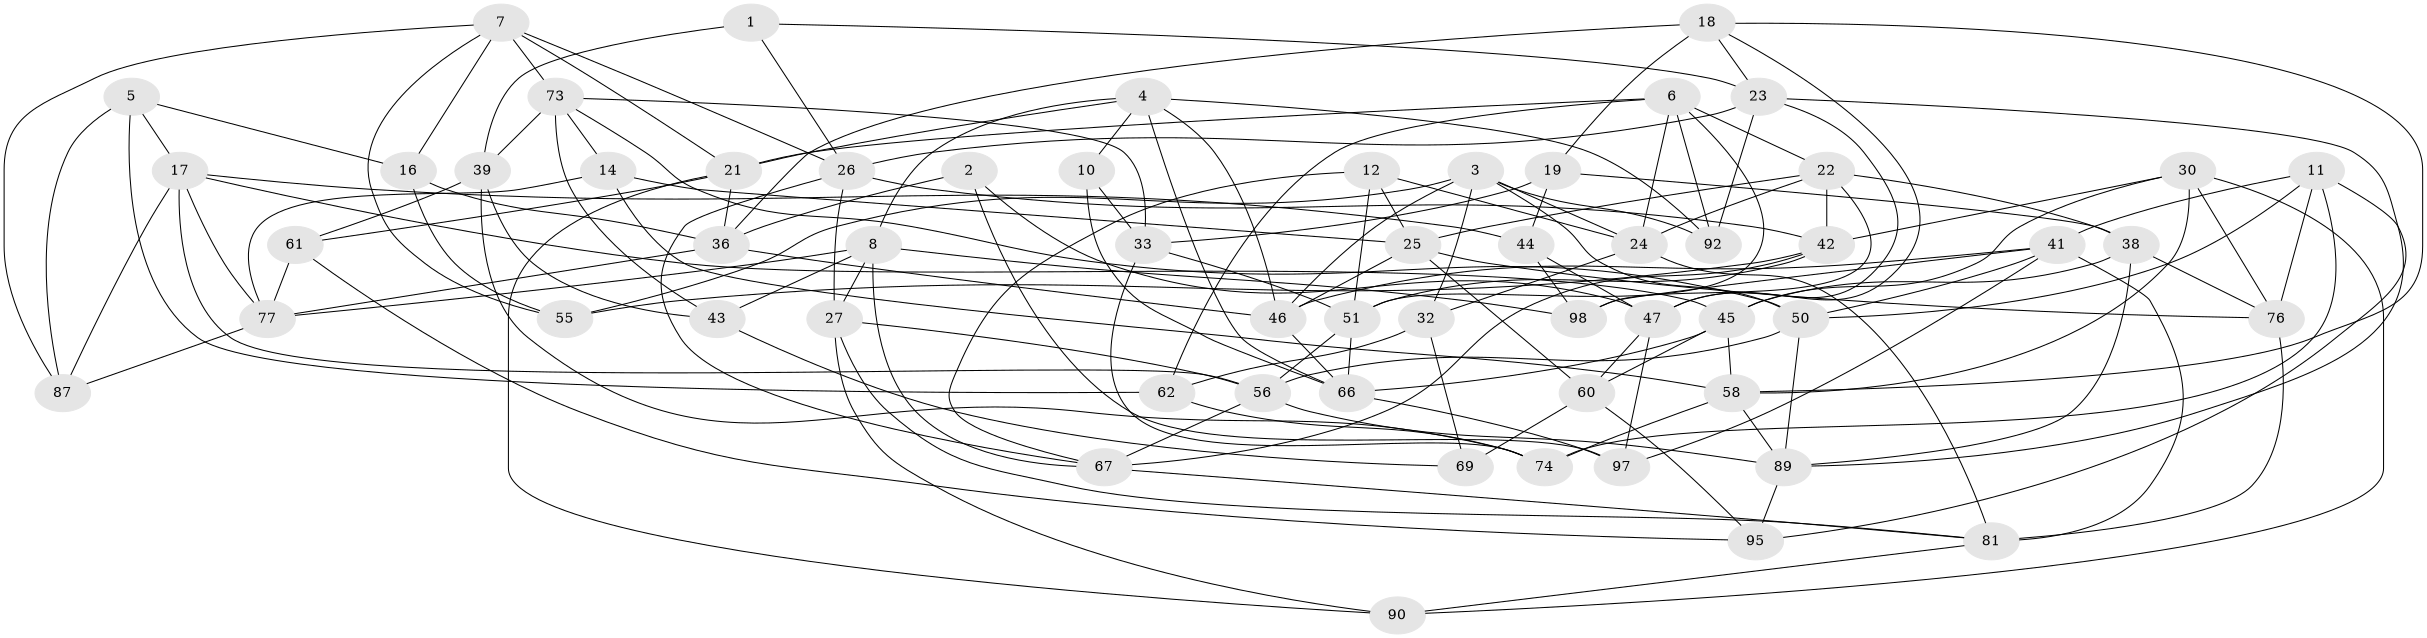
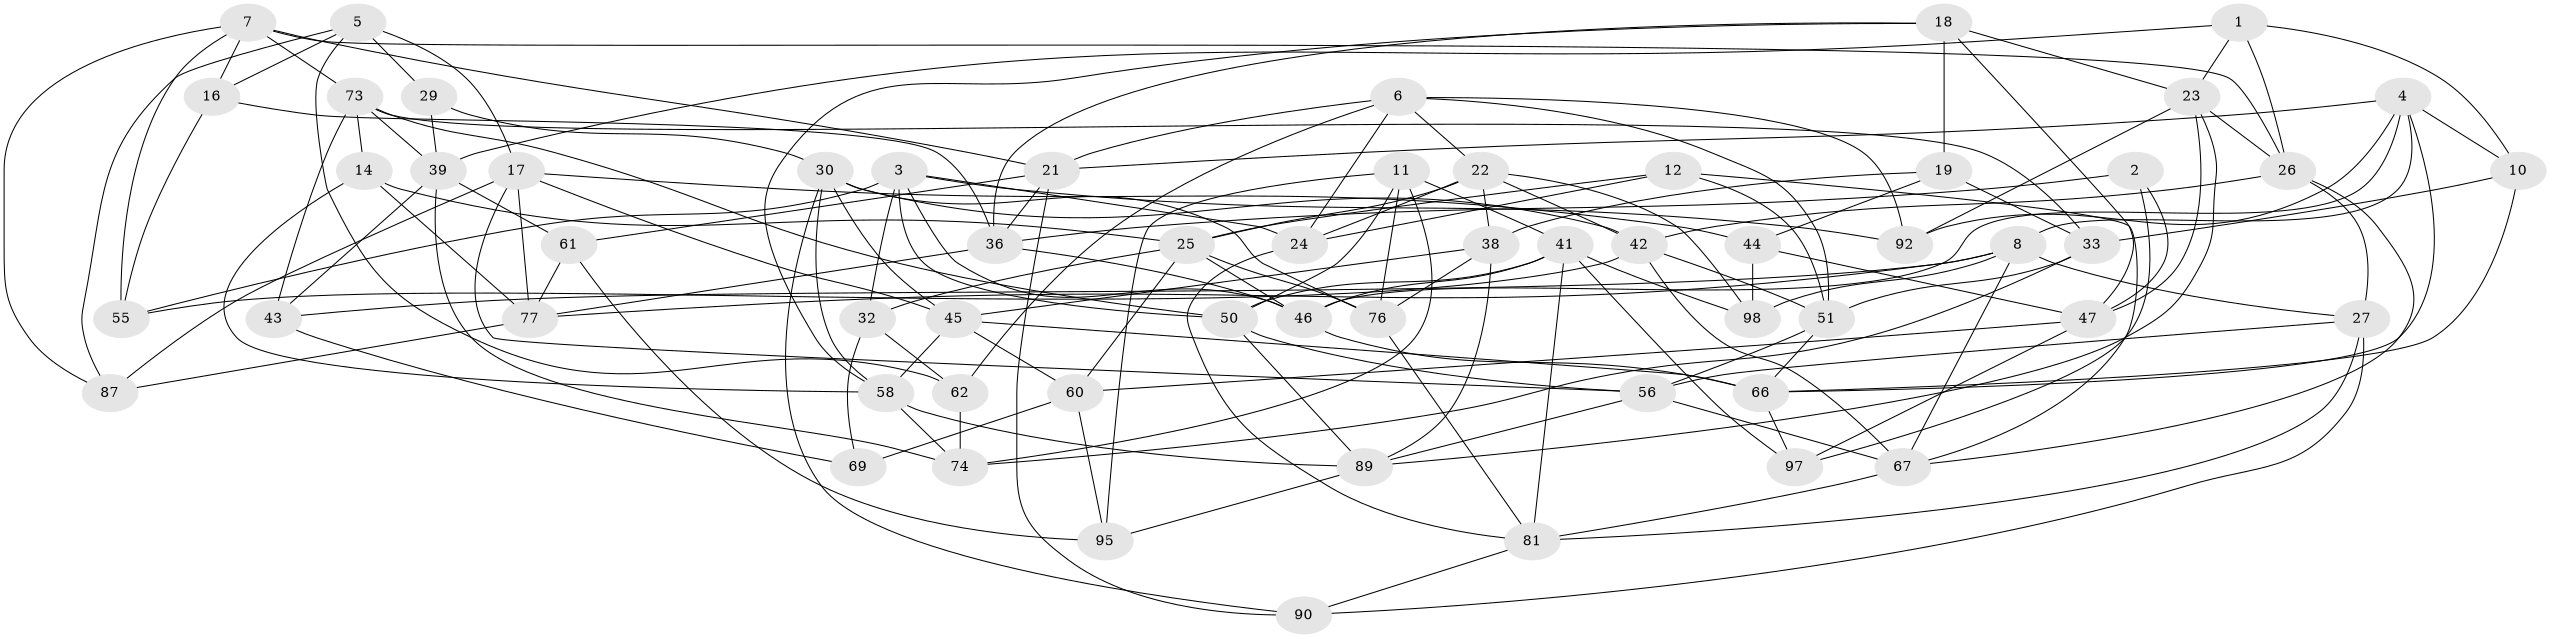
none -> (2405, 60)
none -> (429, 97)
(1533, 282) -> (1024, 275)
